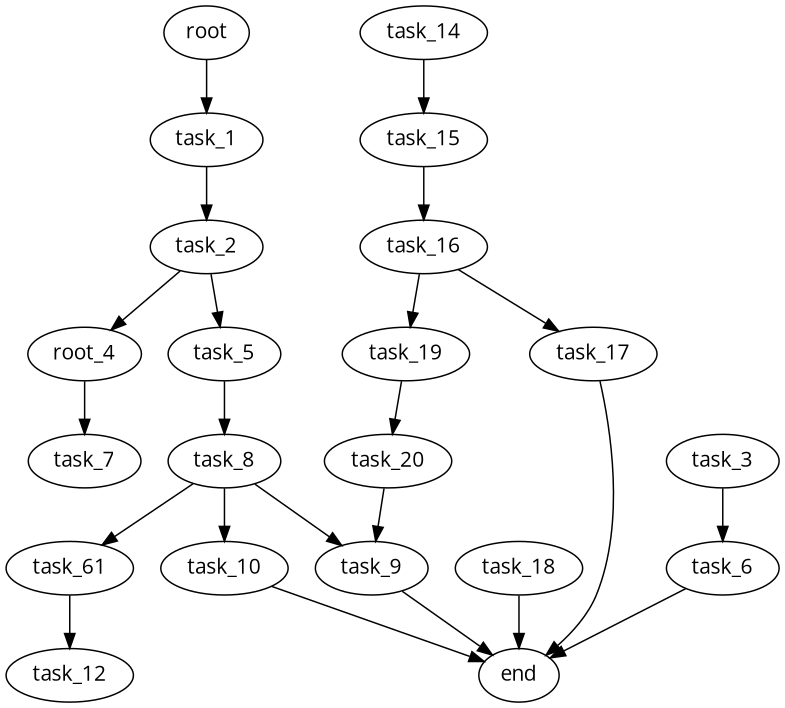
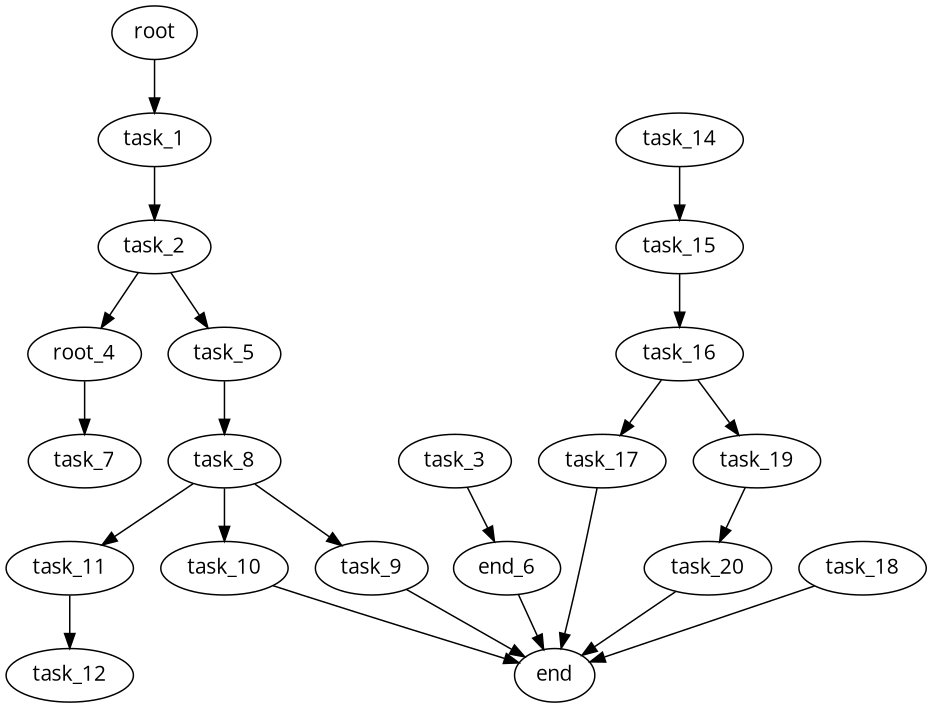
(381, 507) -> (635, 619)
(70, 568) -> (70, 568)
(723, 568) -> (507, 568)
